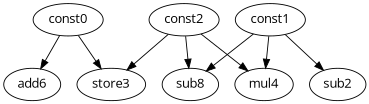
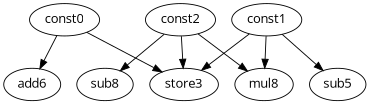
(233, 50) -> (229, 49)
(264, 84) -> (264, 84)
(338, 84) -> (338, 84)
